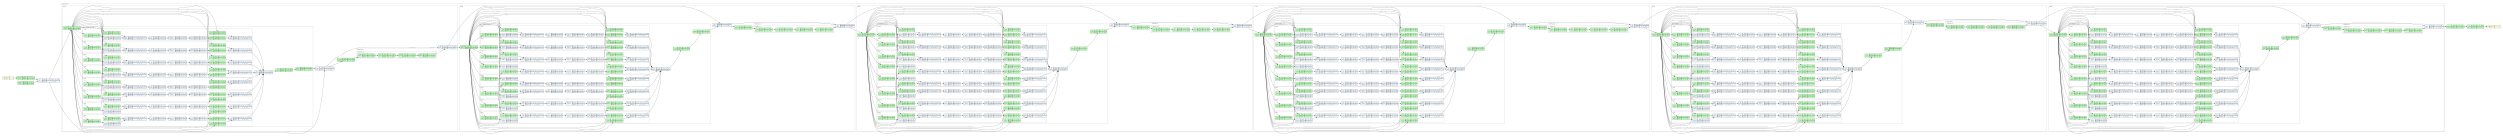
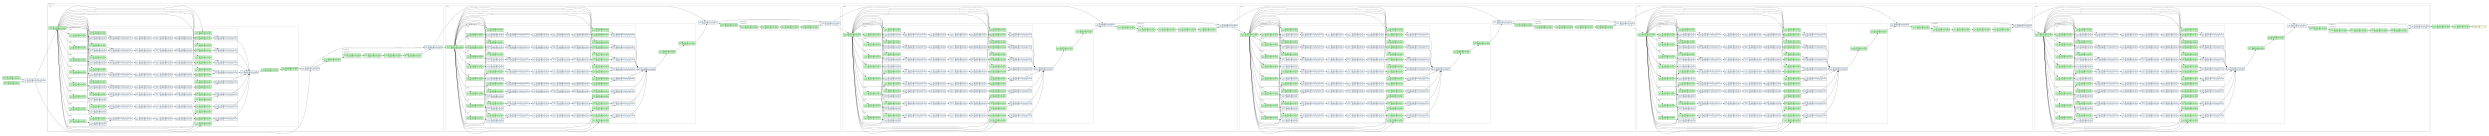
(8, 78) -> none
